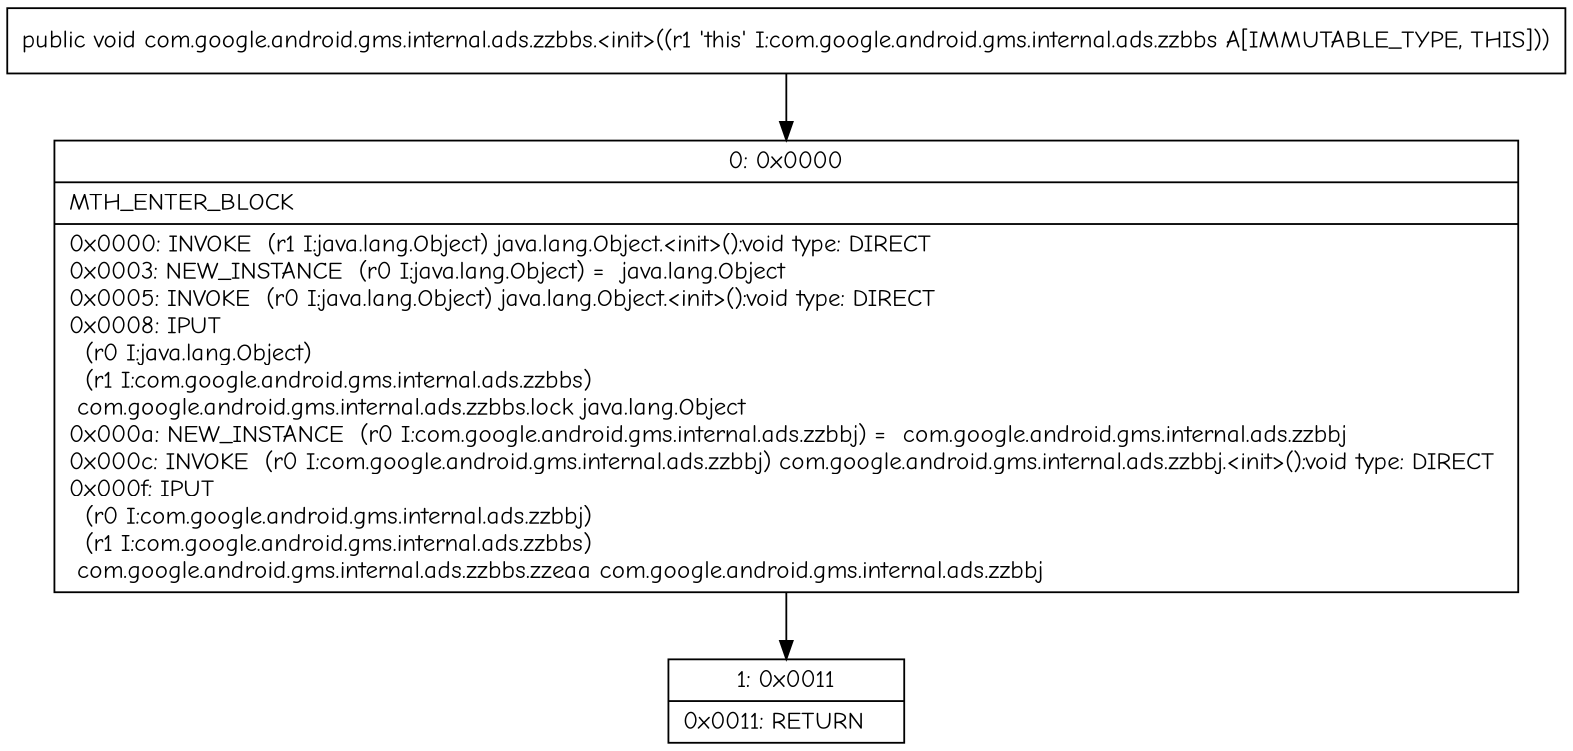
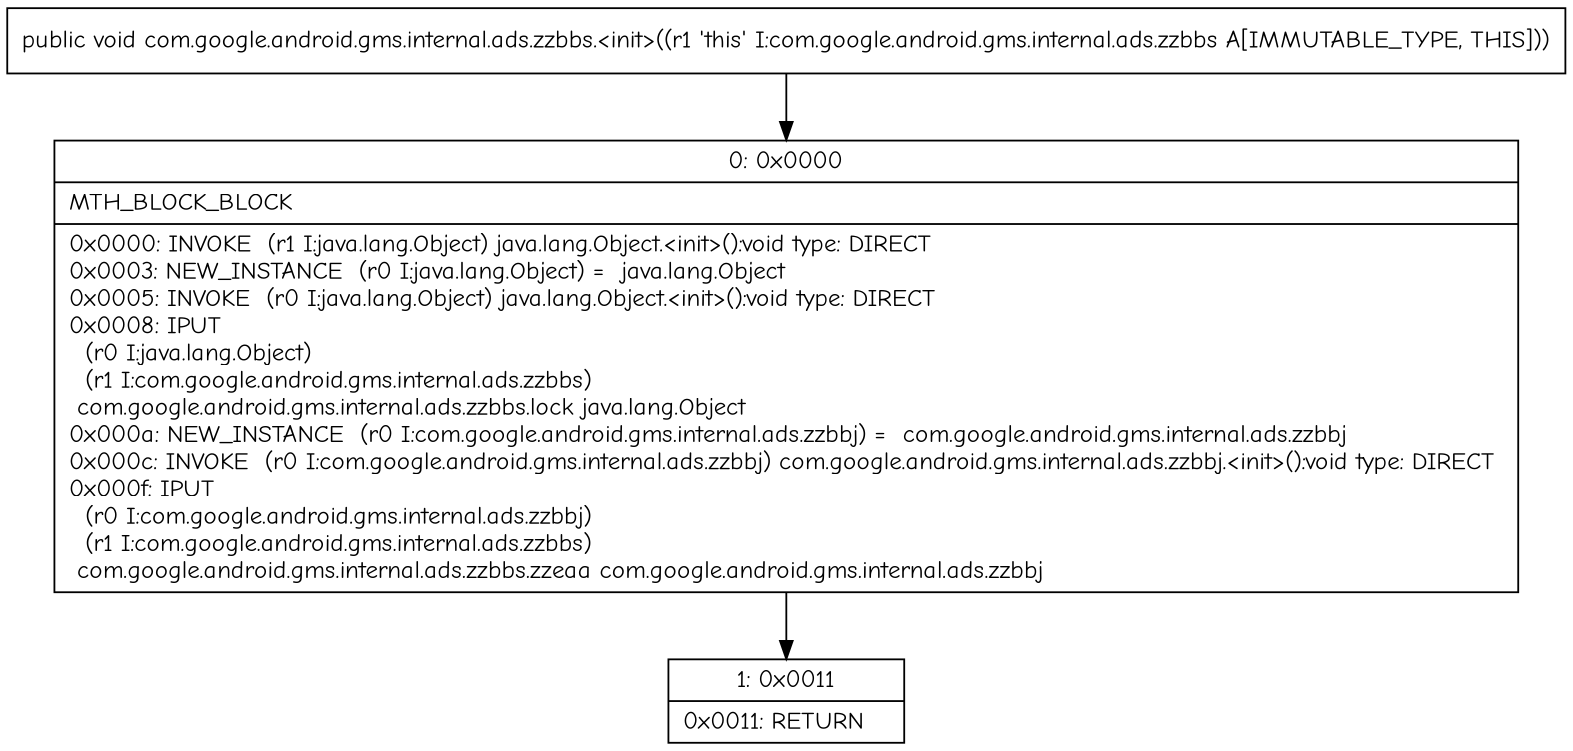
(181, 202) -> (181, 202)
